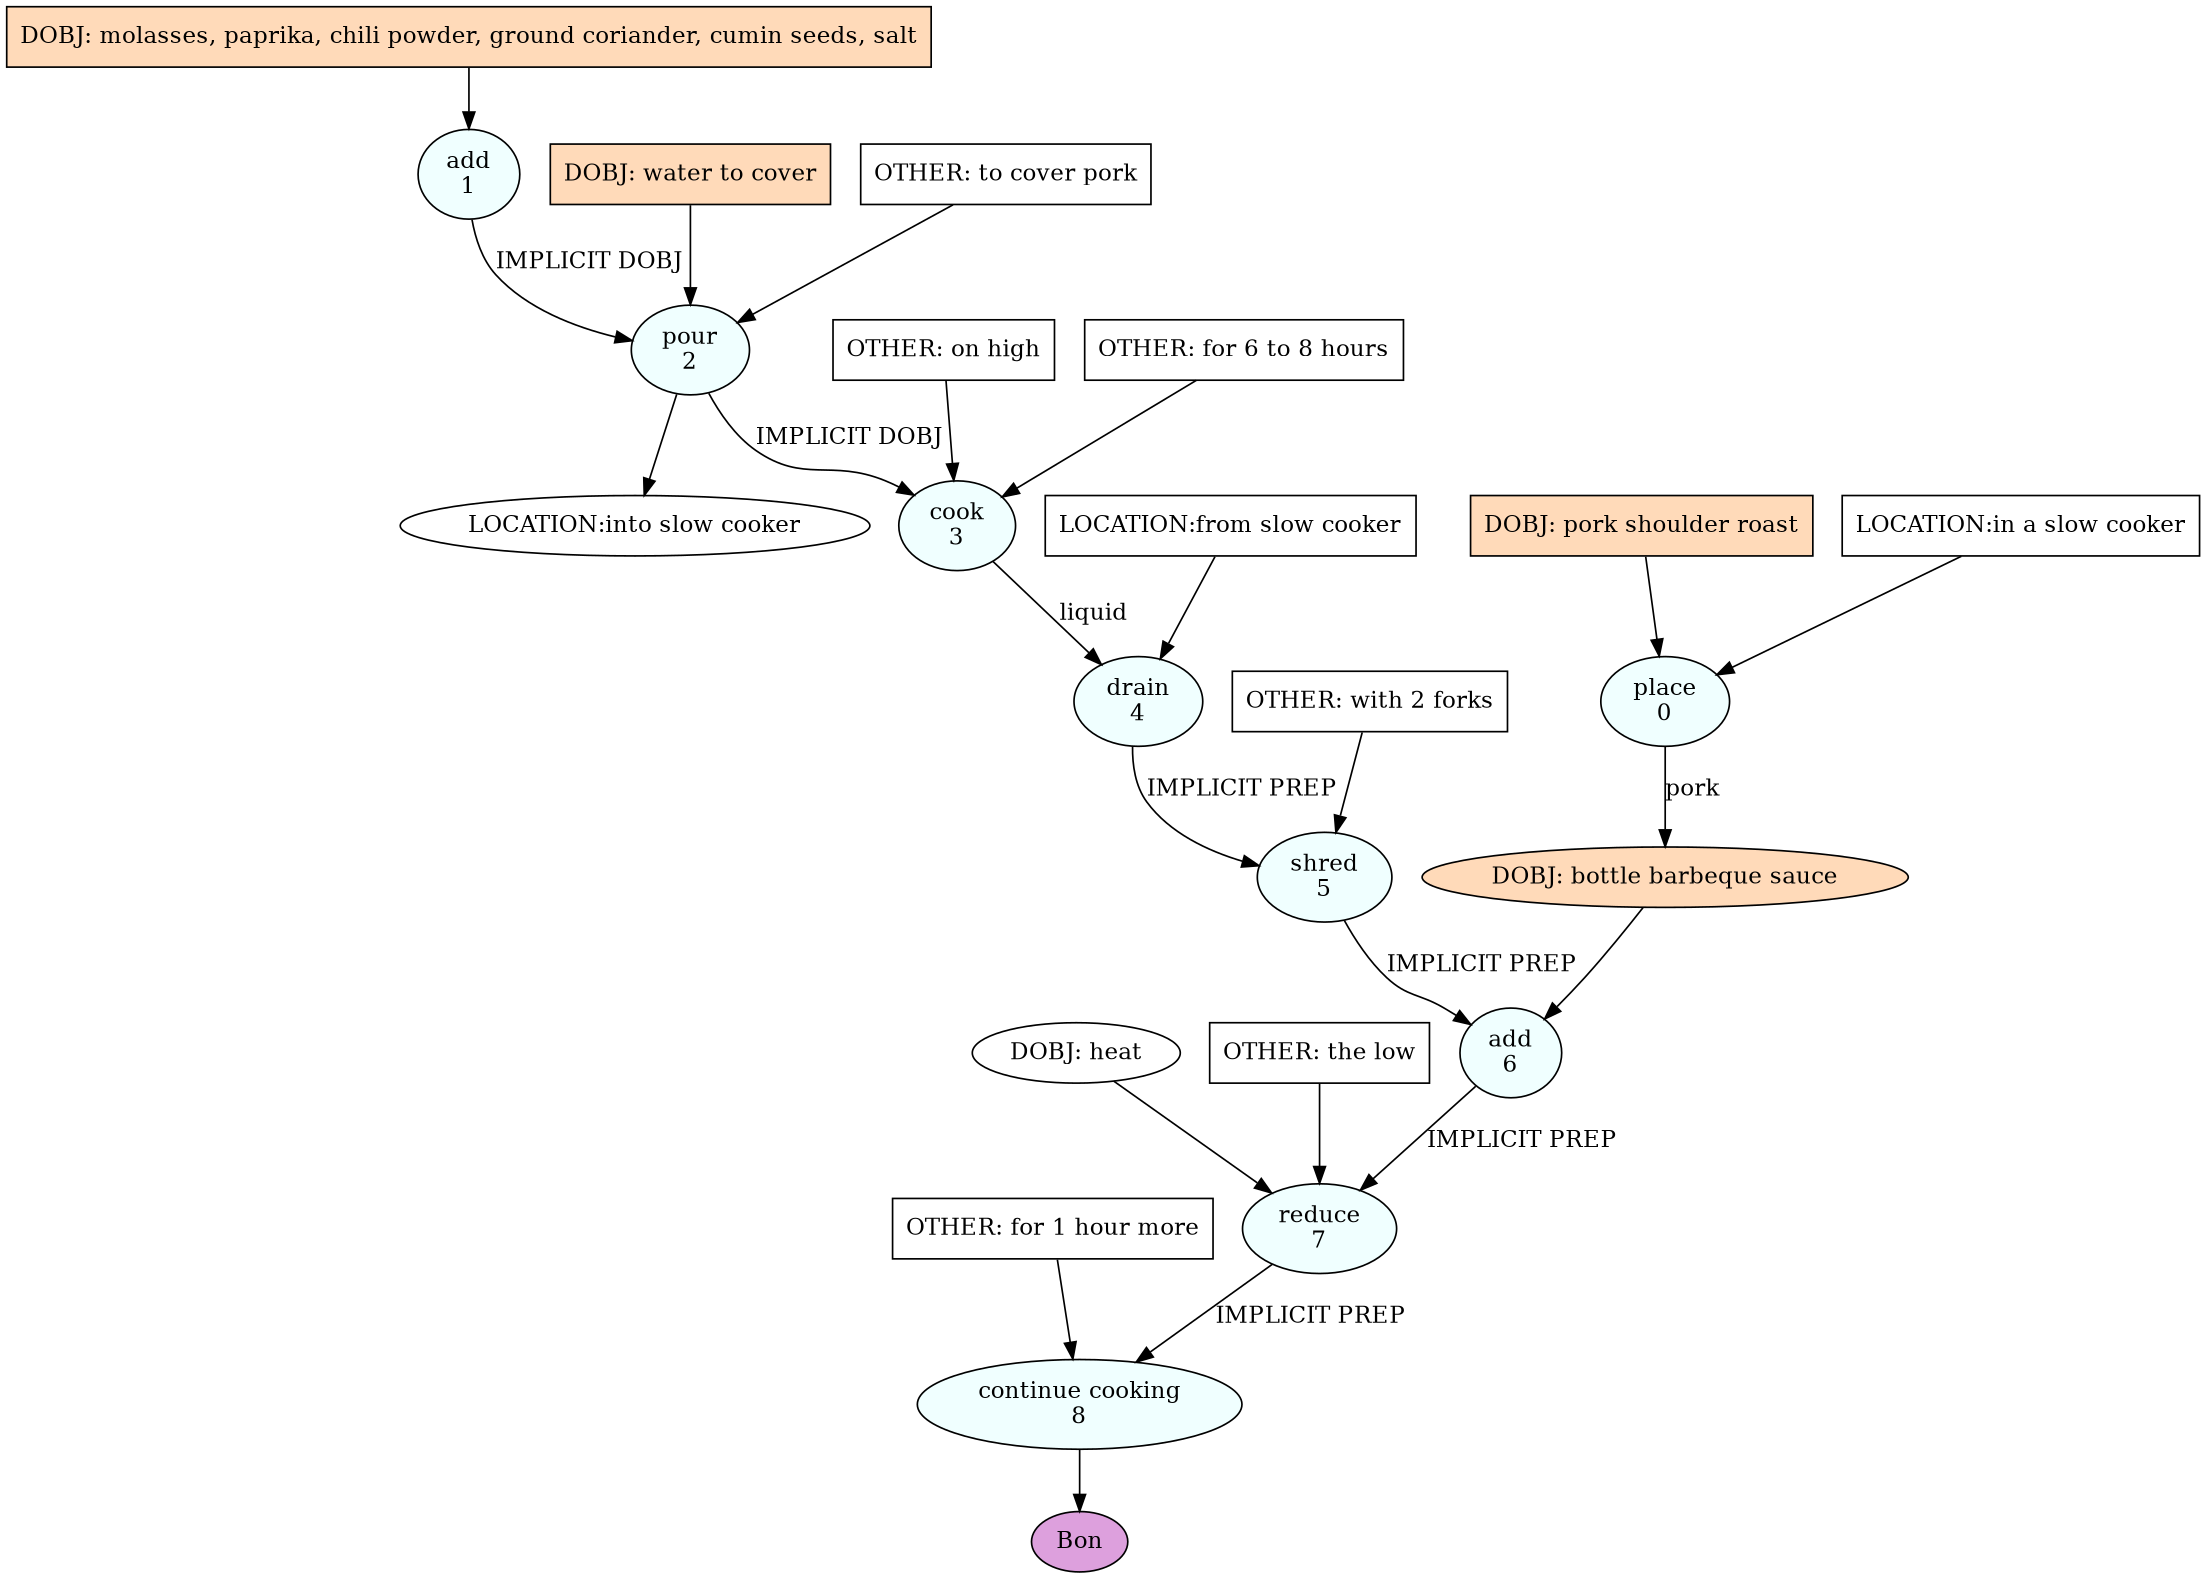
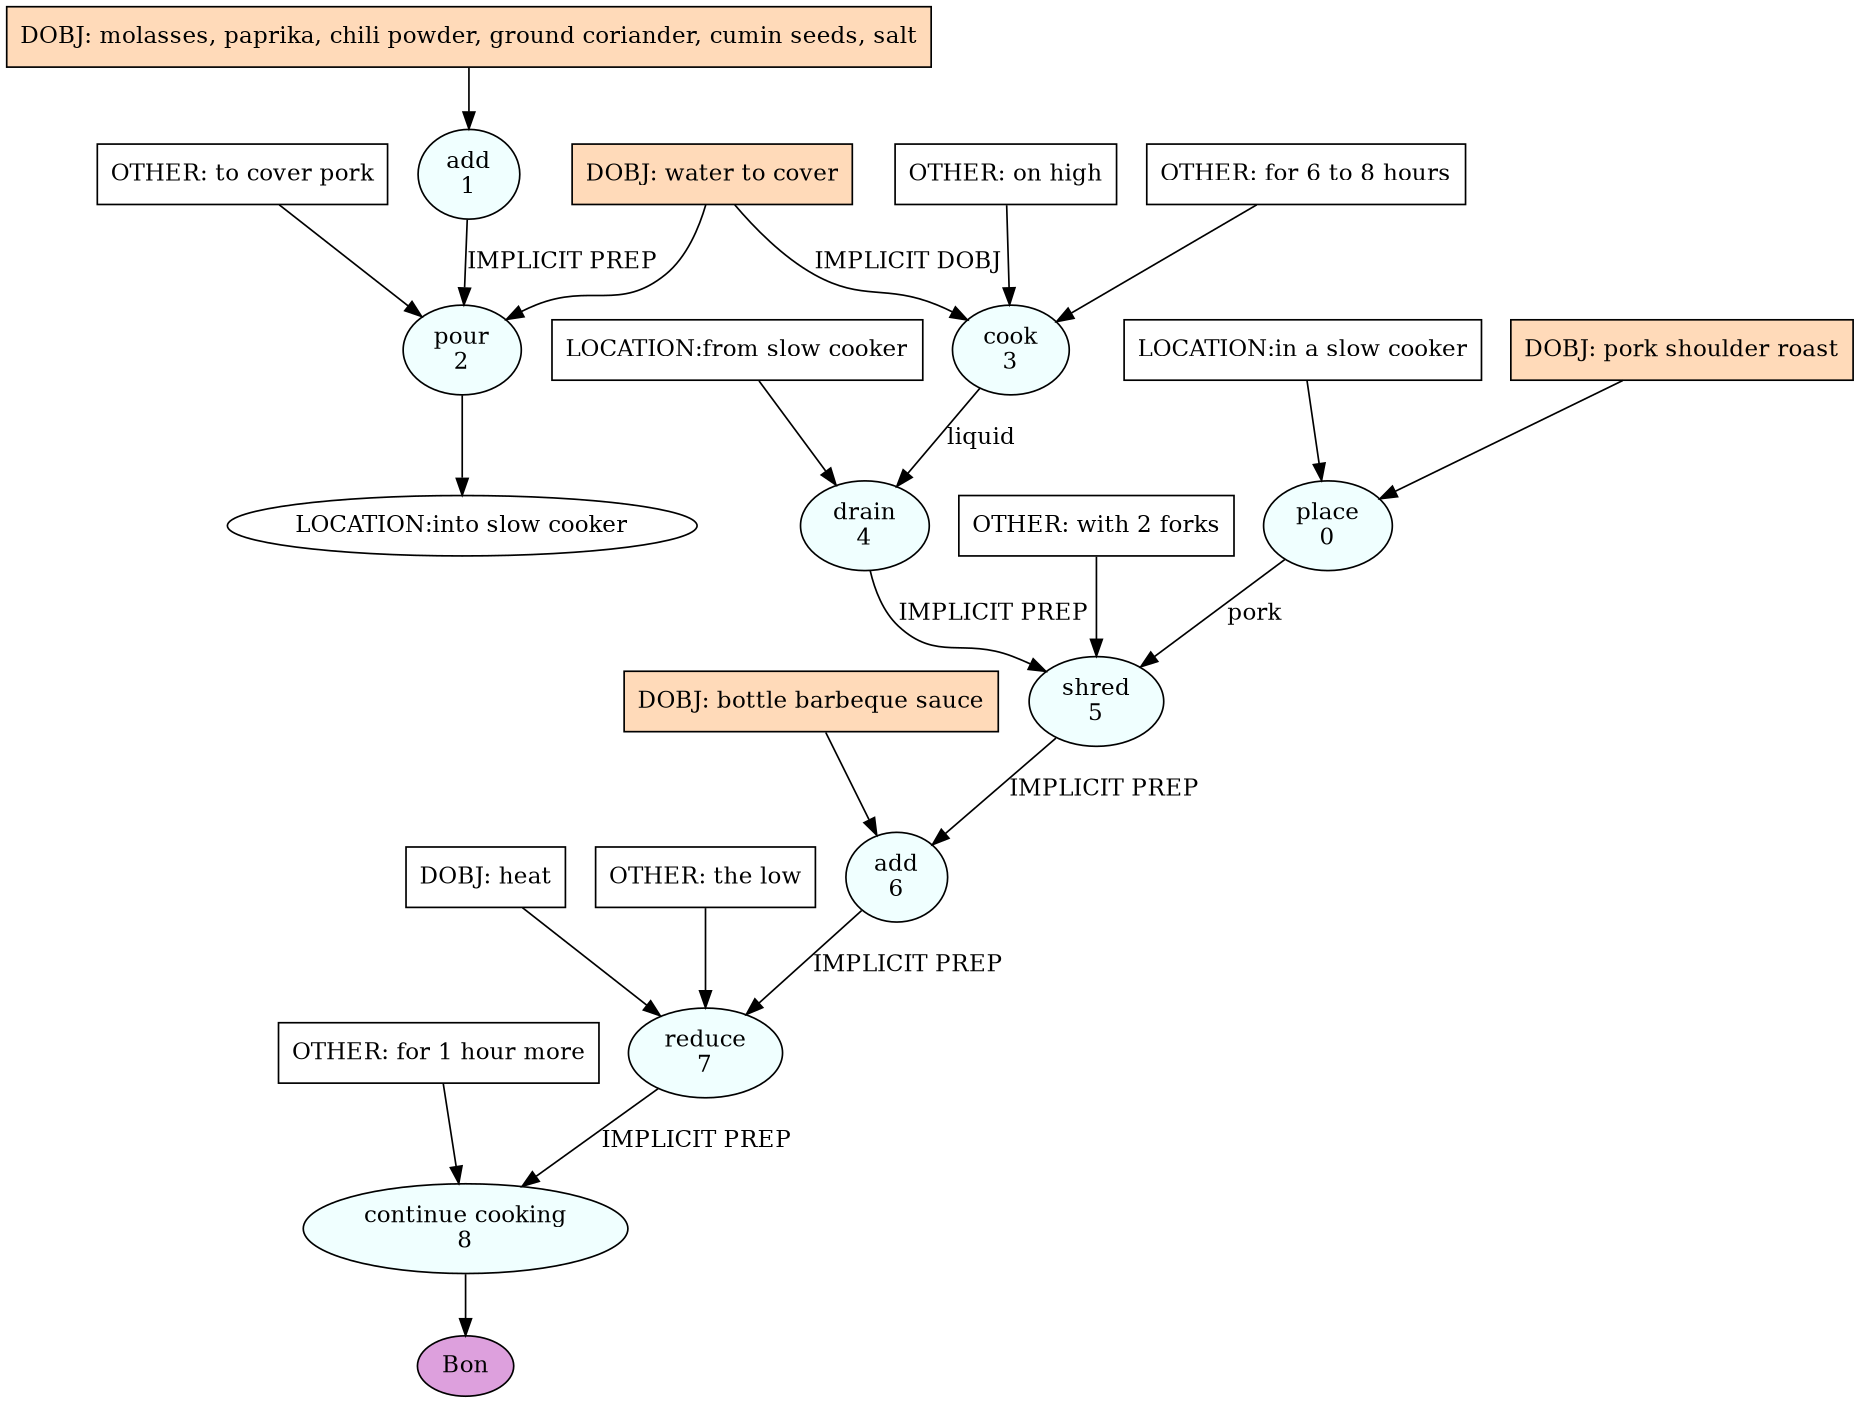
(590, 262) -> (563, 262)
(790, 466) -> (831, 283)
(1665, 788) -> (1220, 608)
(1665, 877) -> (811, 701)
(1076, 1053) -> (486, 877)
